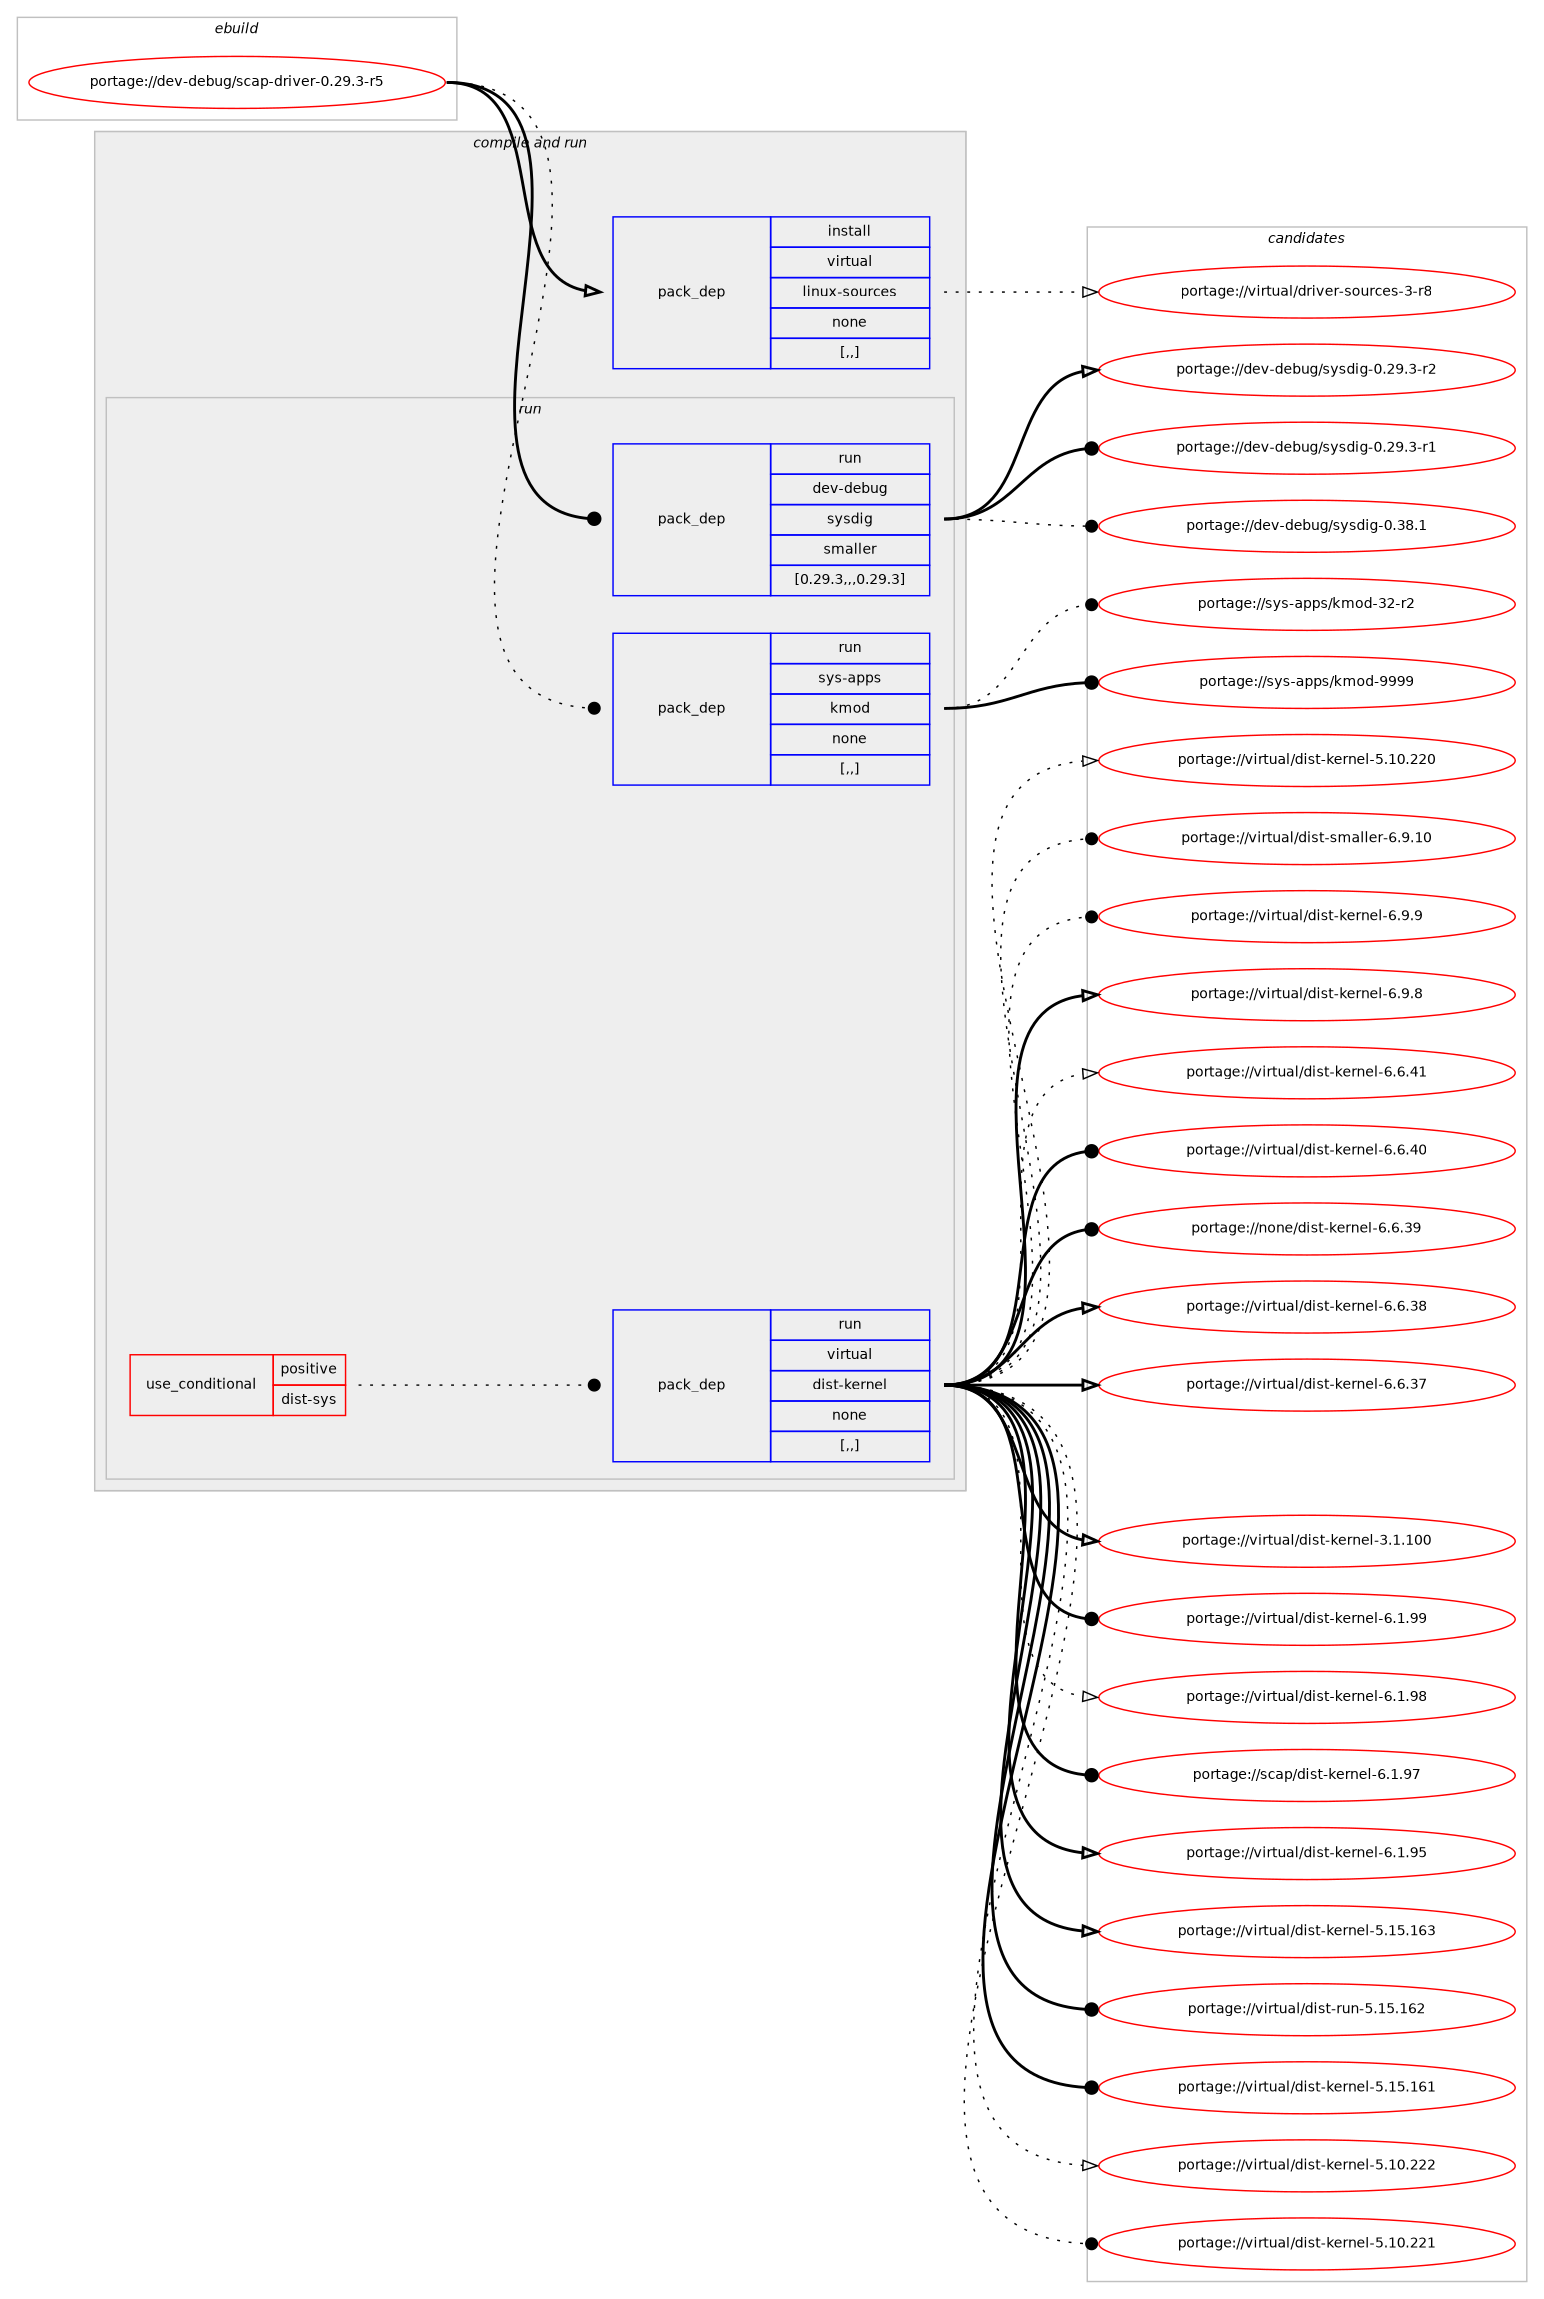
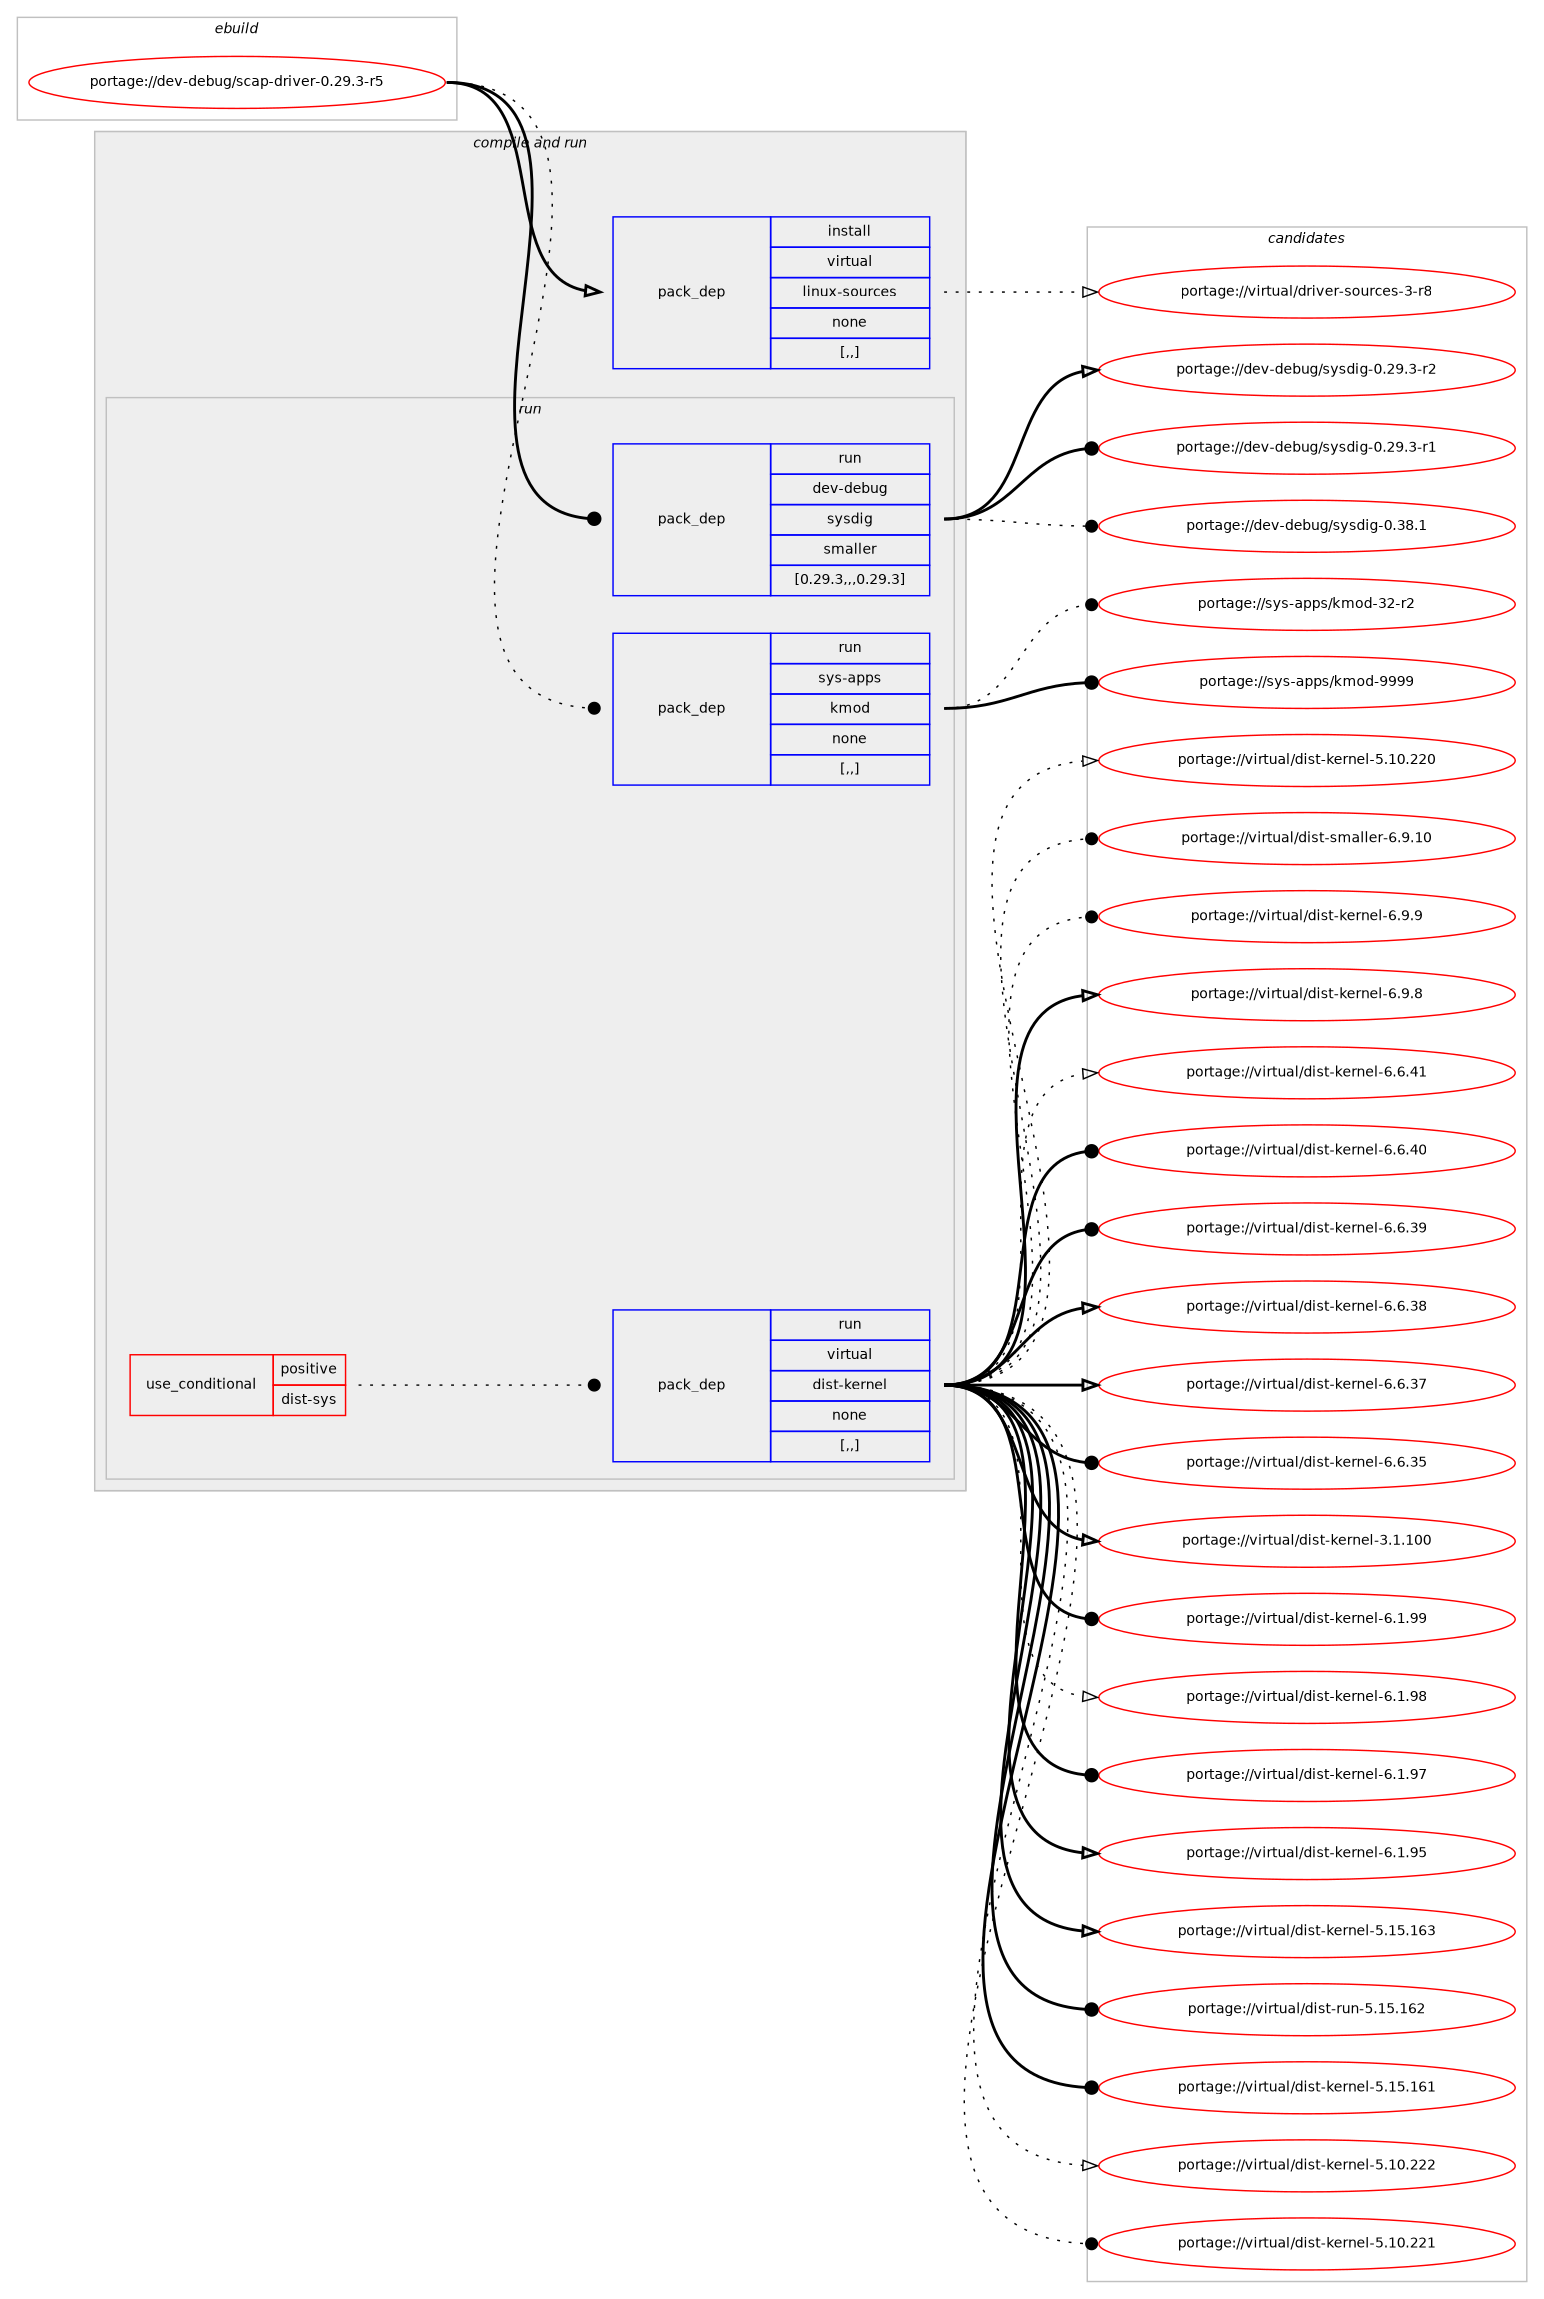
(1307, 1229) -> (1307, 1229)
none -> (1307, 1463)
(1307, 1775) -> (1307, 1775)
